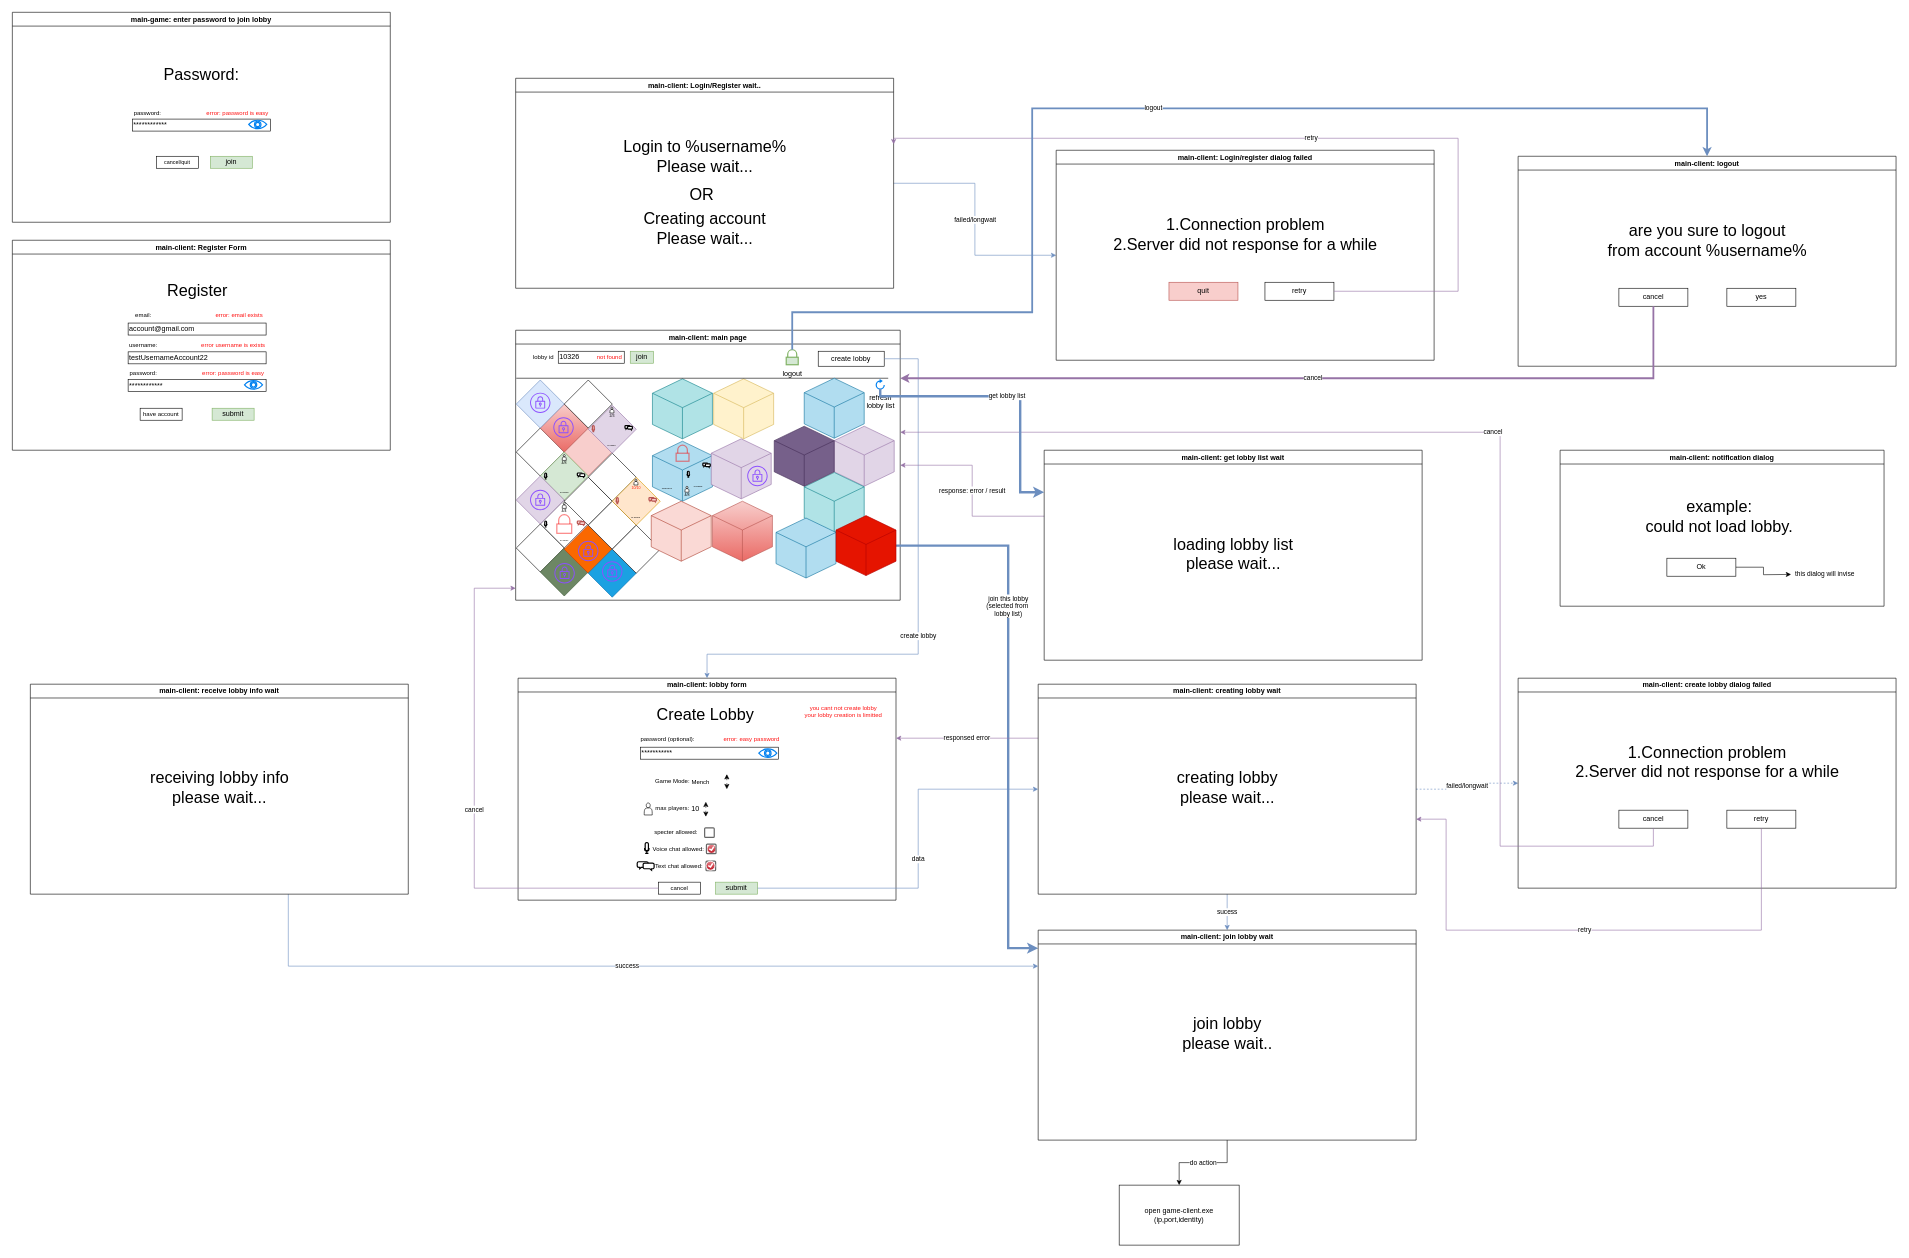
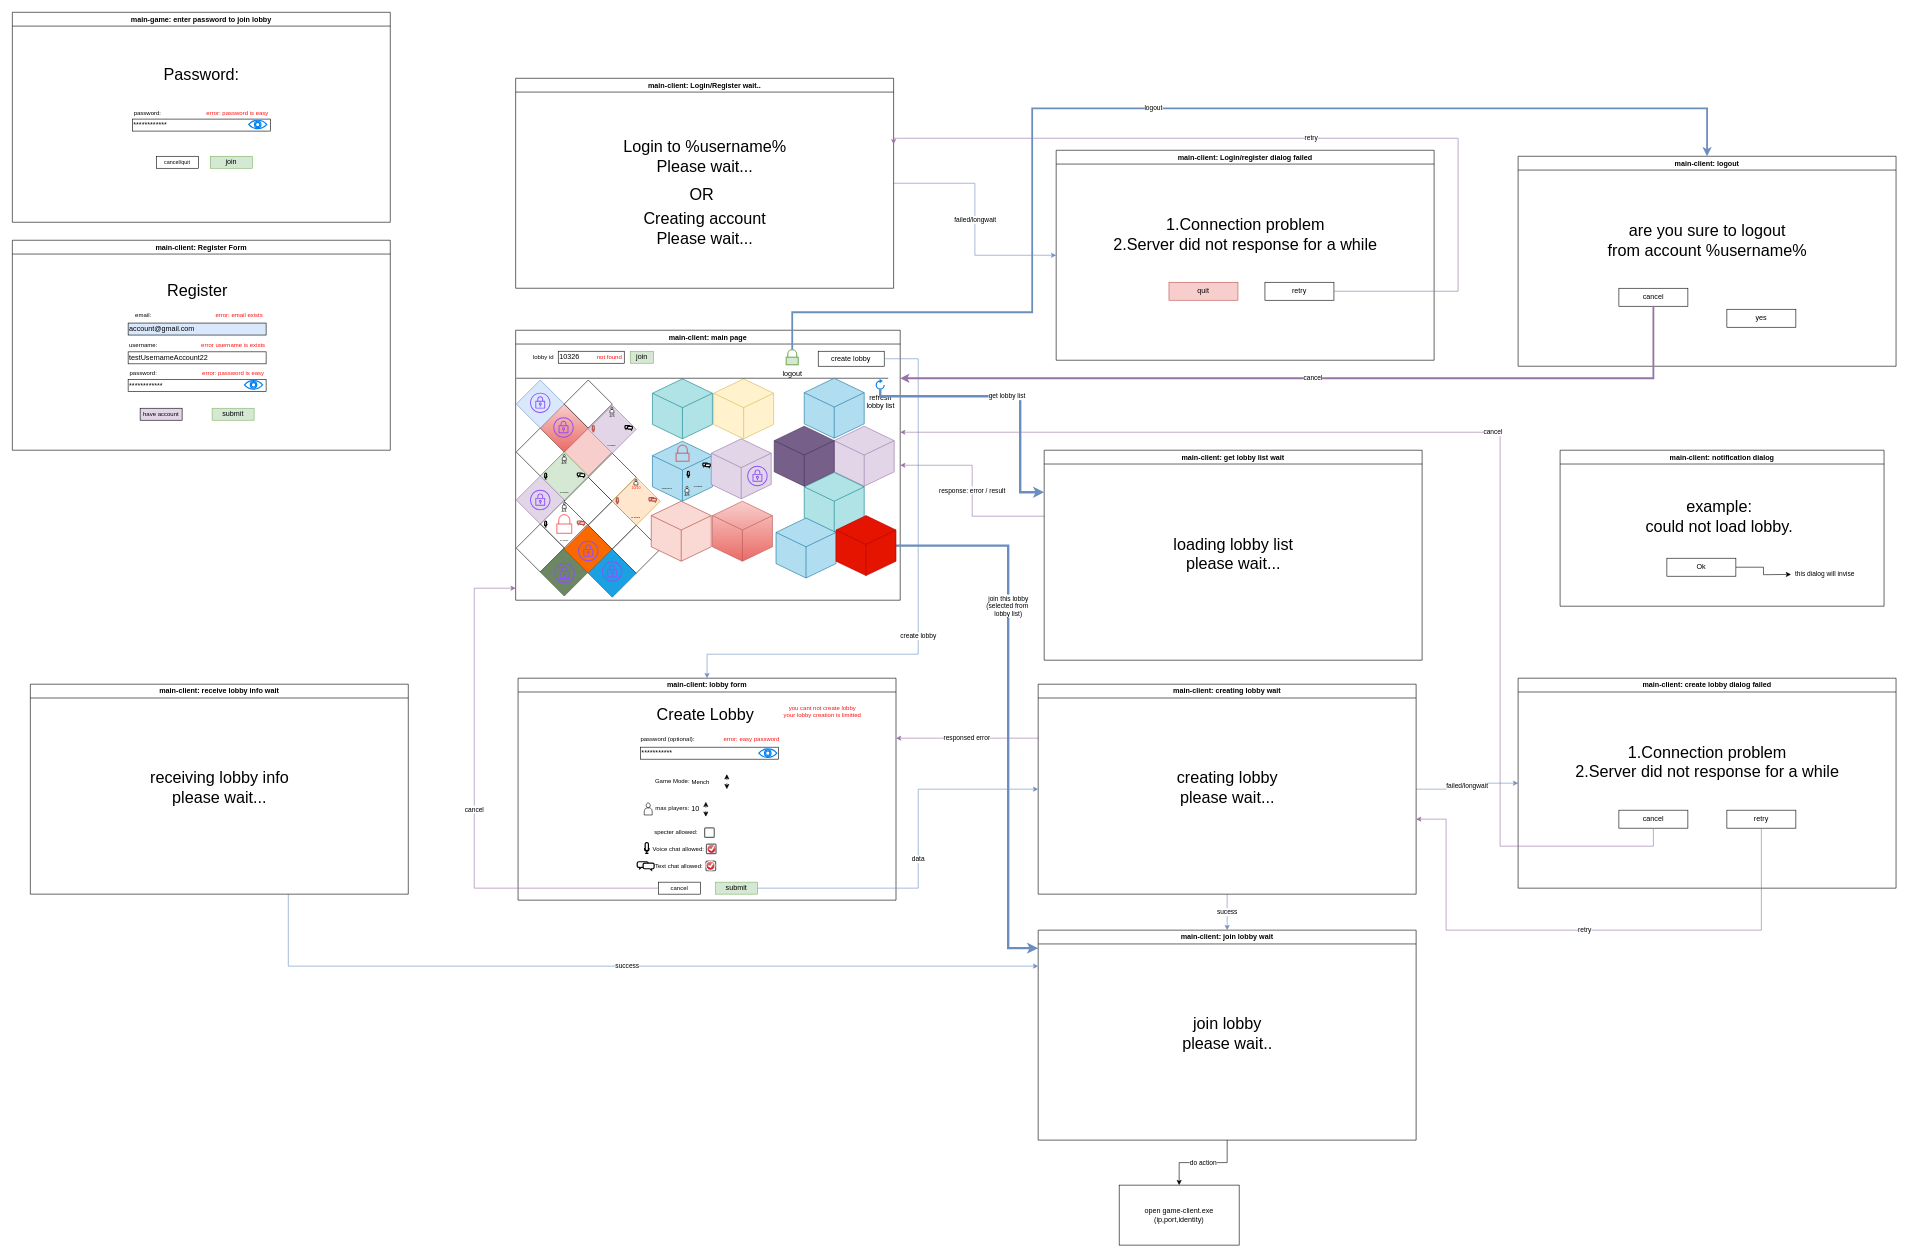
(1762, 297) -> (1762, 318)
(197, 329) -> (197, 329)
(161, 414) -> (161, 414)
(843, 712) -> (822, 712)
(1432, 789) -> (1432, 789)
